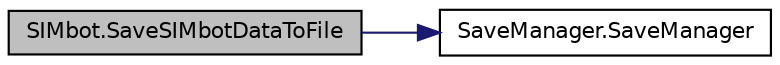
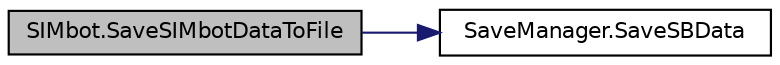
(605, 33) -> (605, 33)
